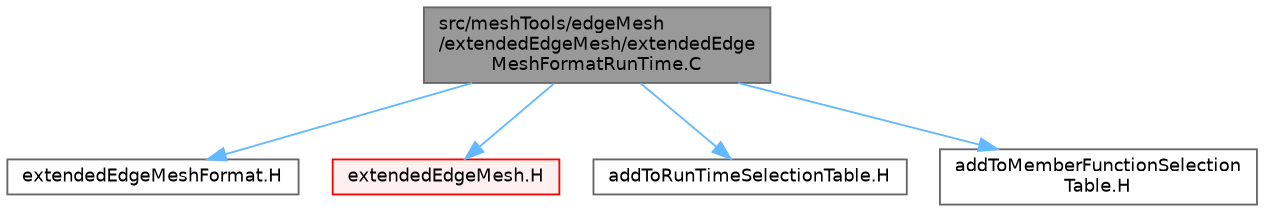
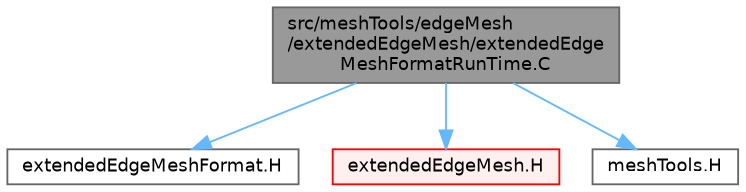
(750, 177) -> (665, 167)
(1098, 177) -> none
